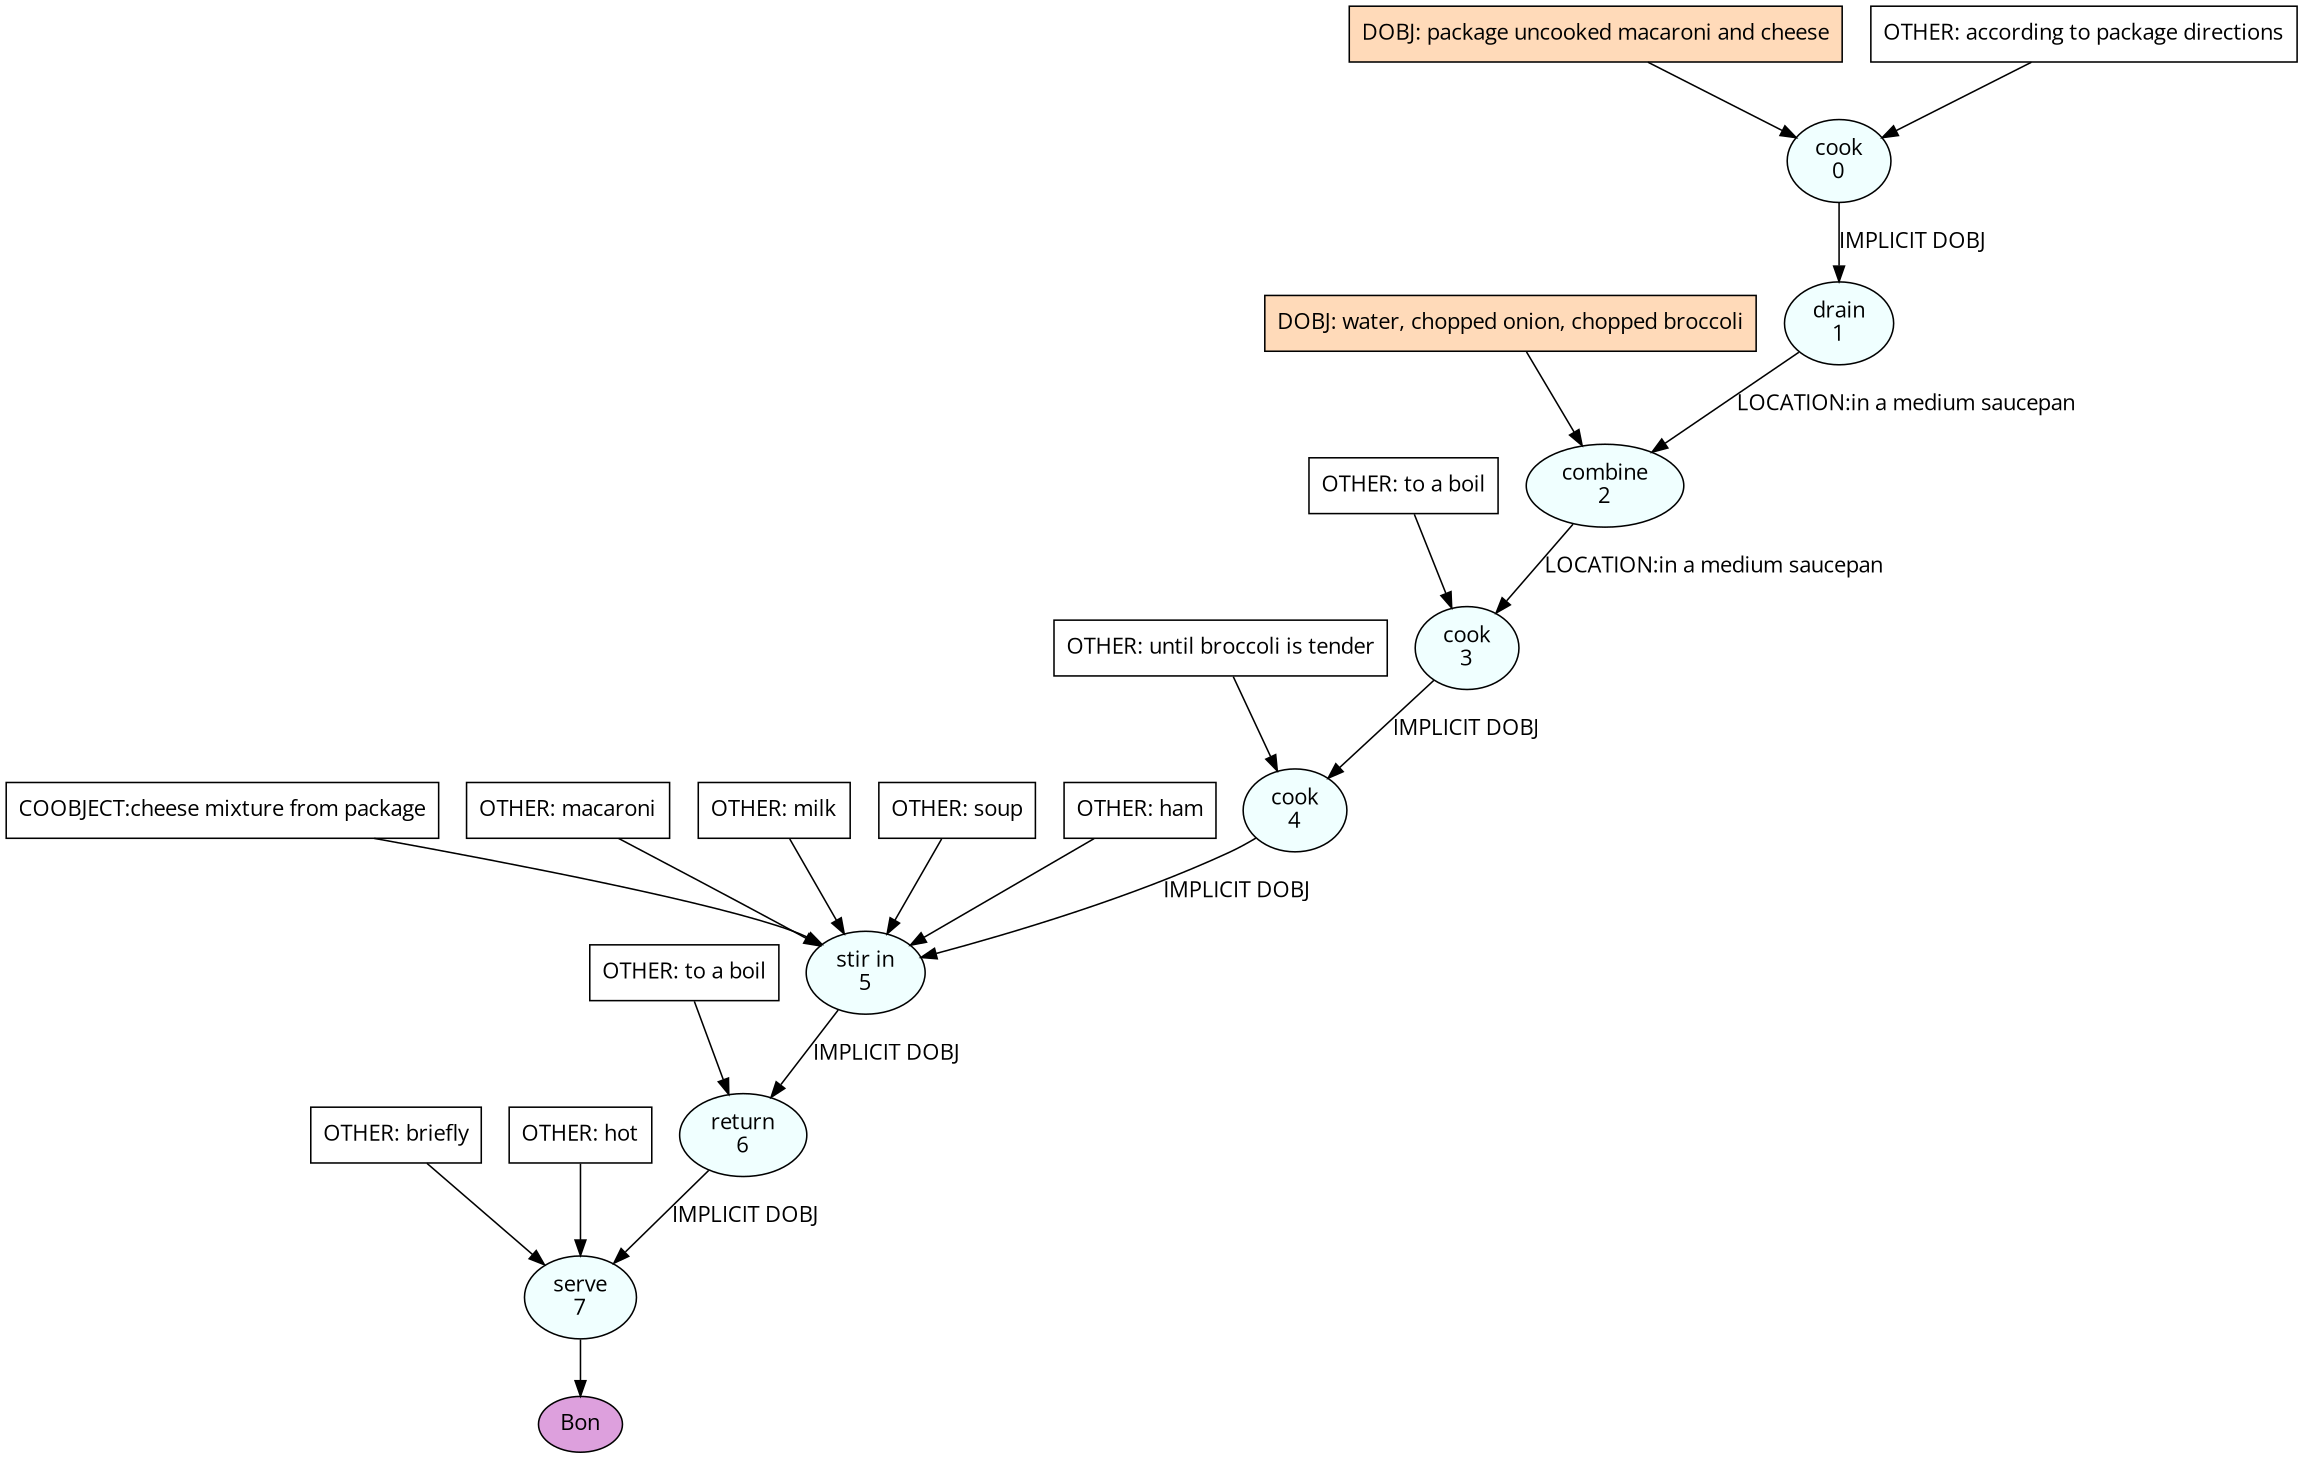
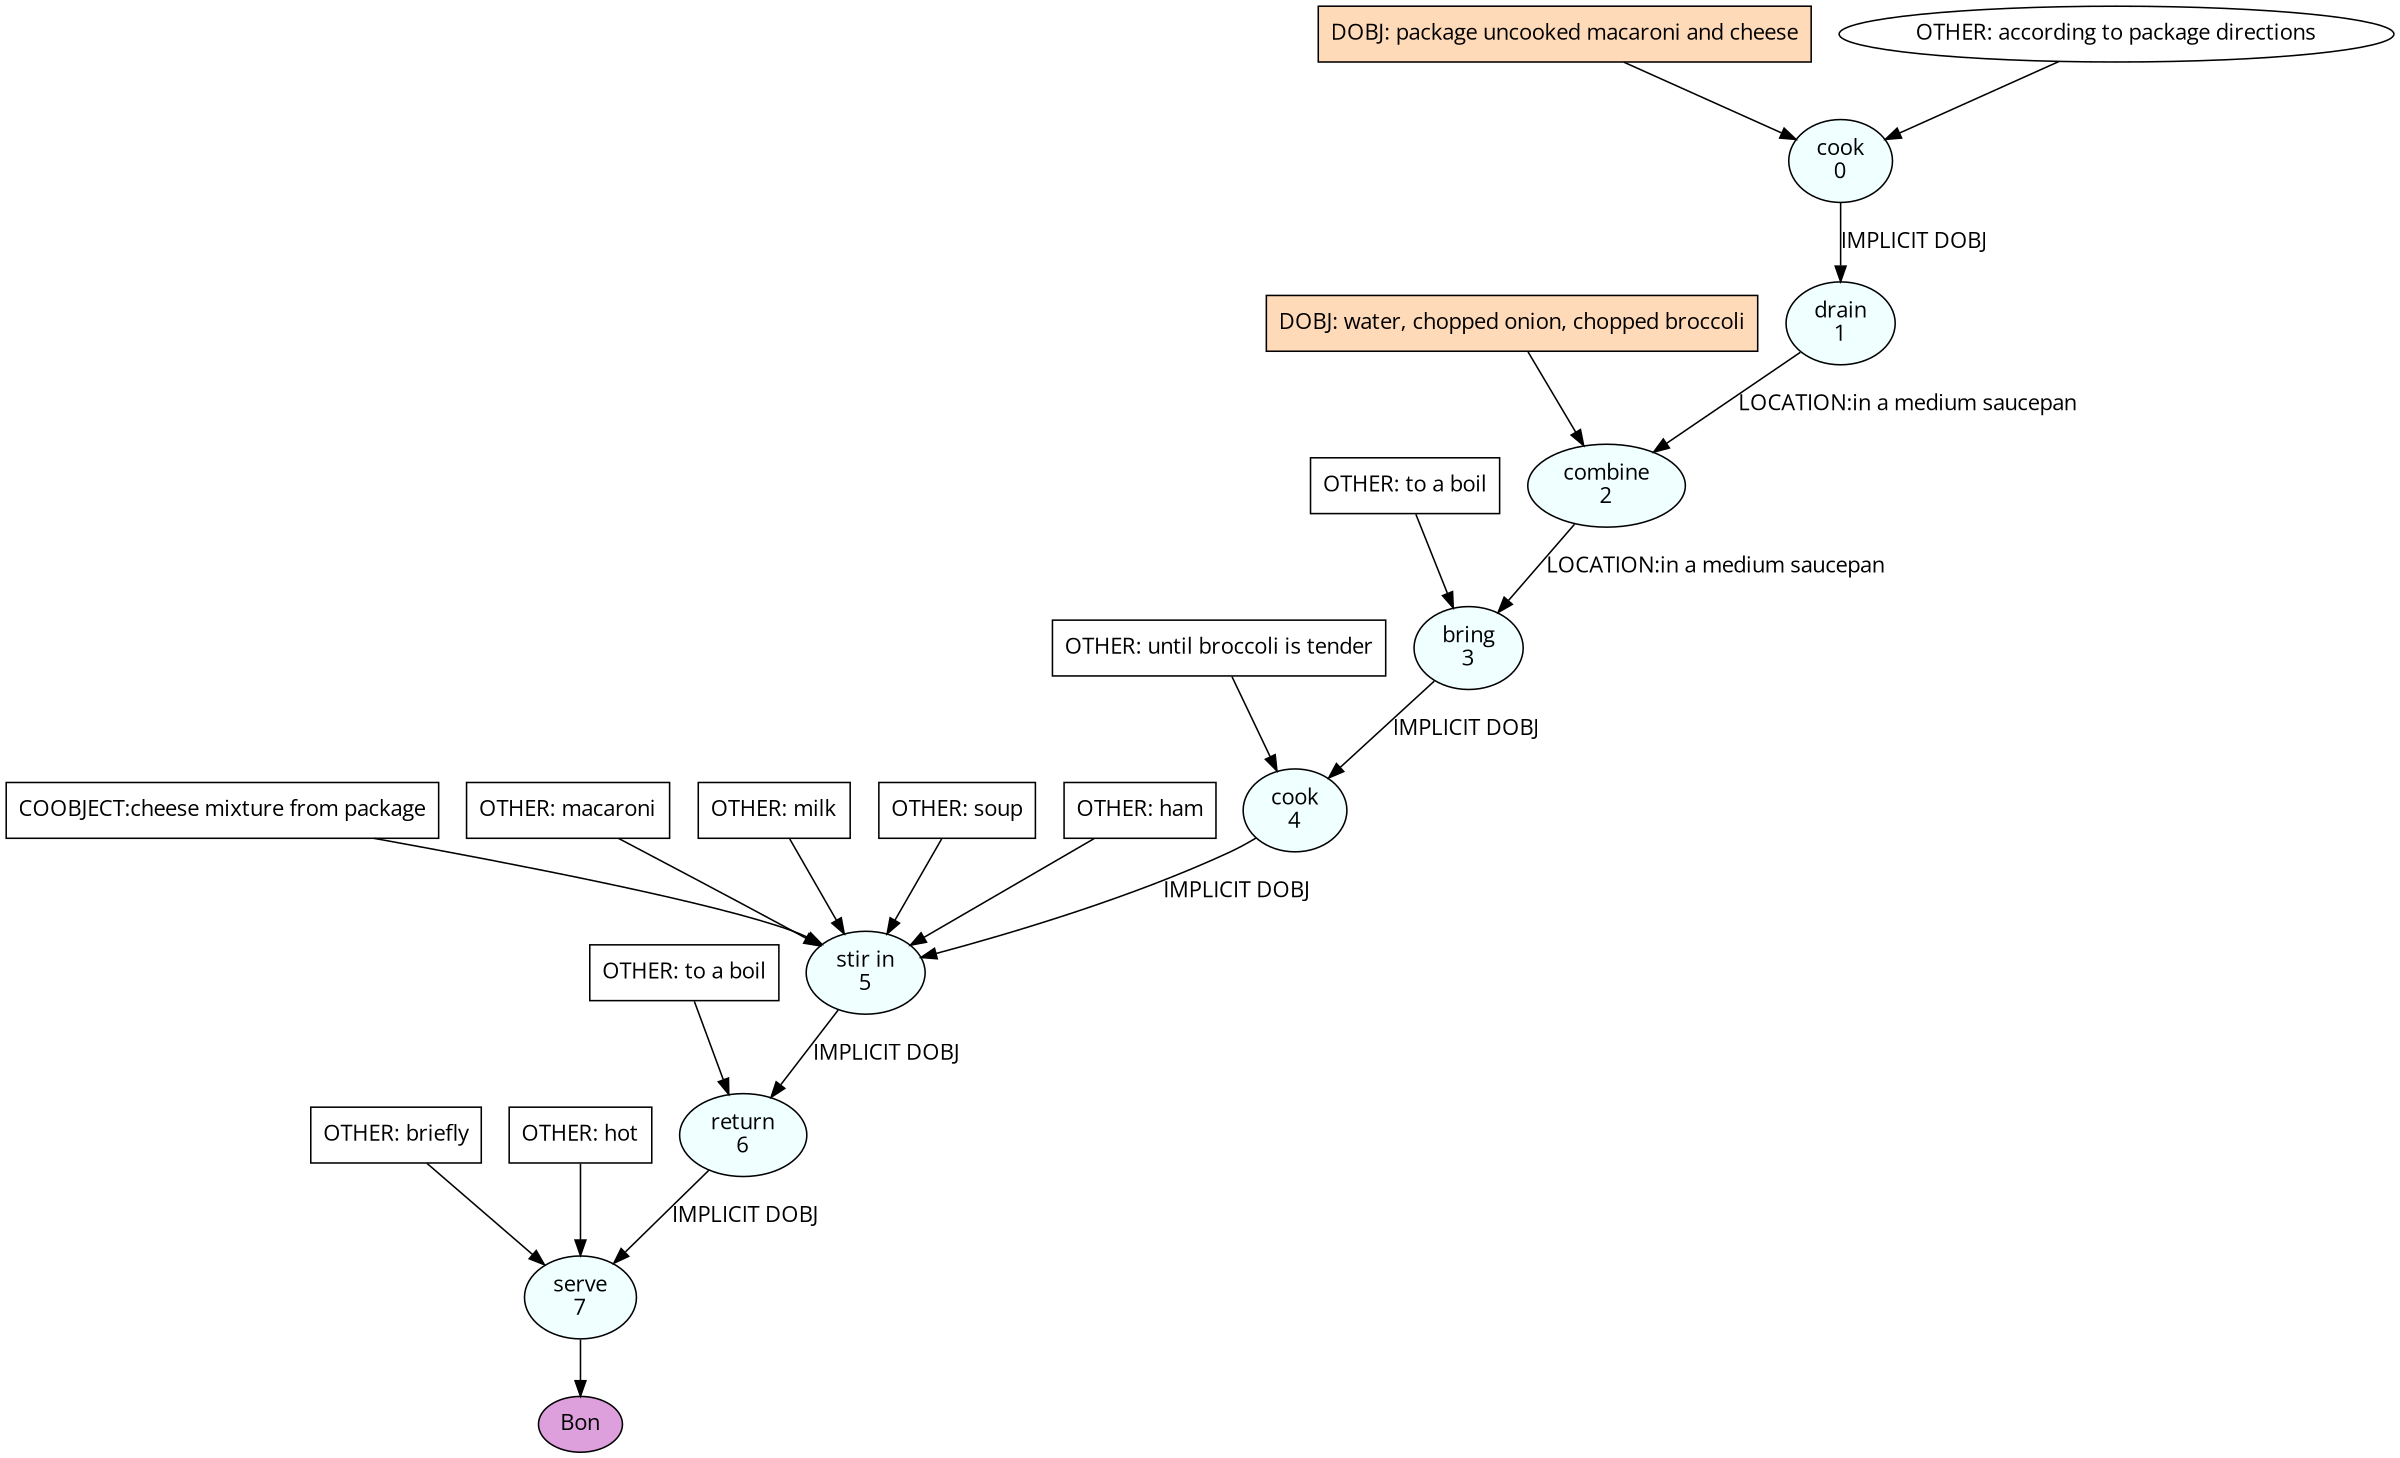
(2084, 34) -> (2117, 34)
(1467, 648) -> (1469, 648)
